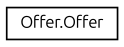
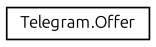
(62, 24) -> (78, 24)
